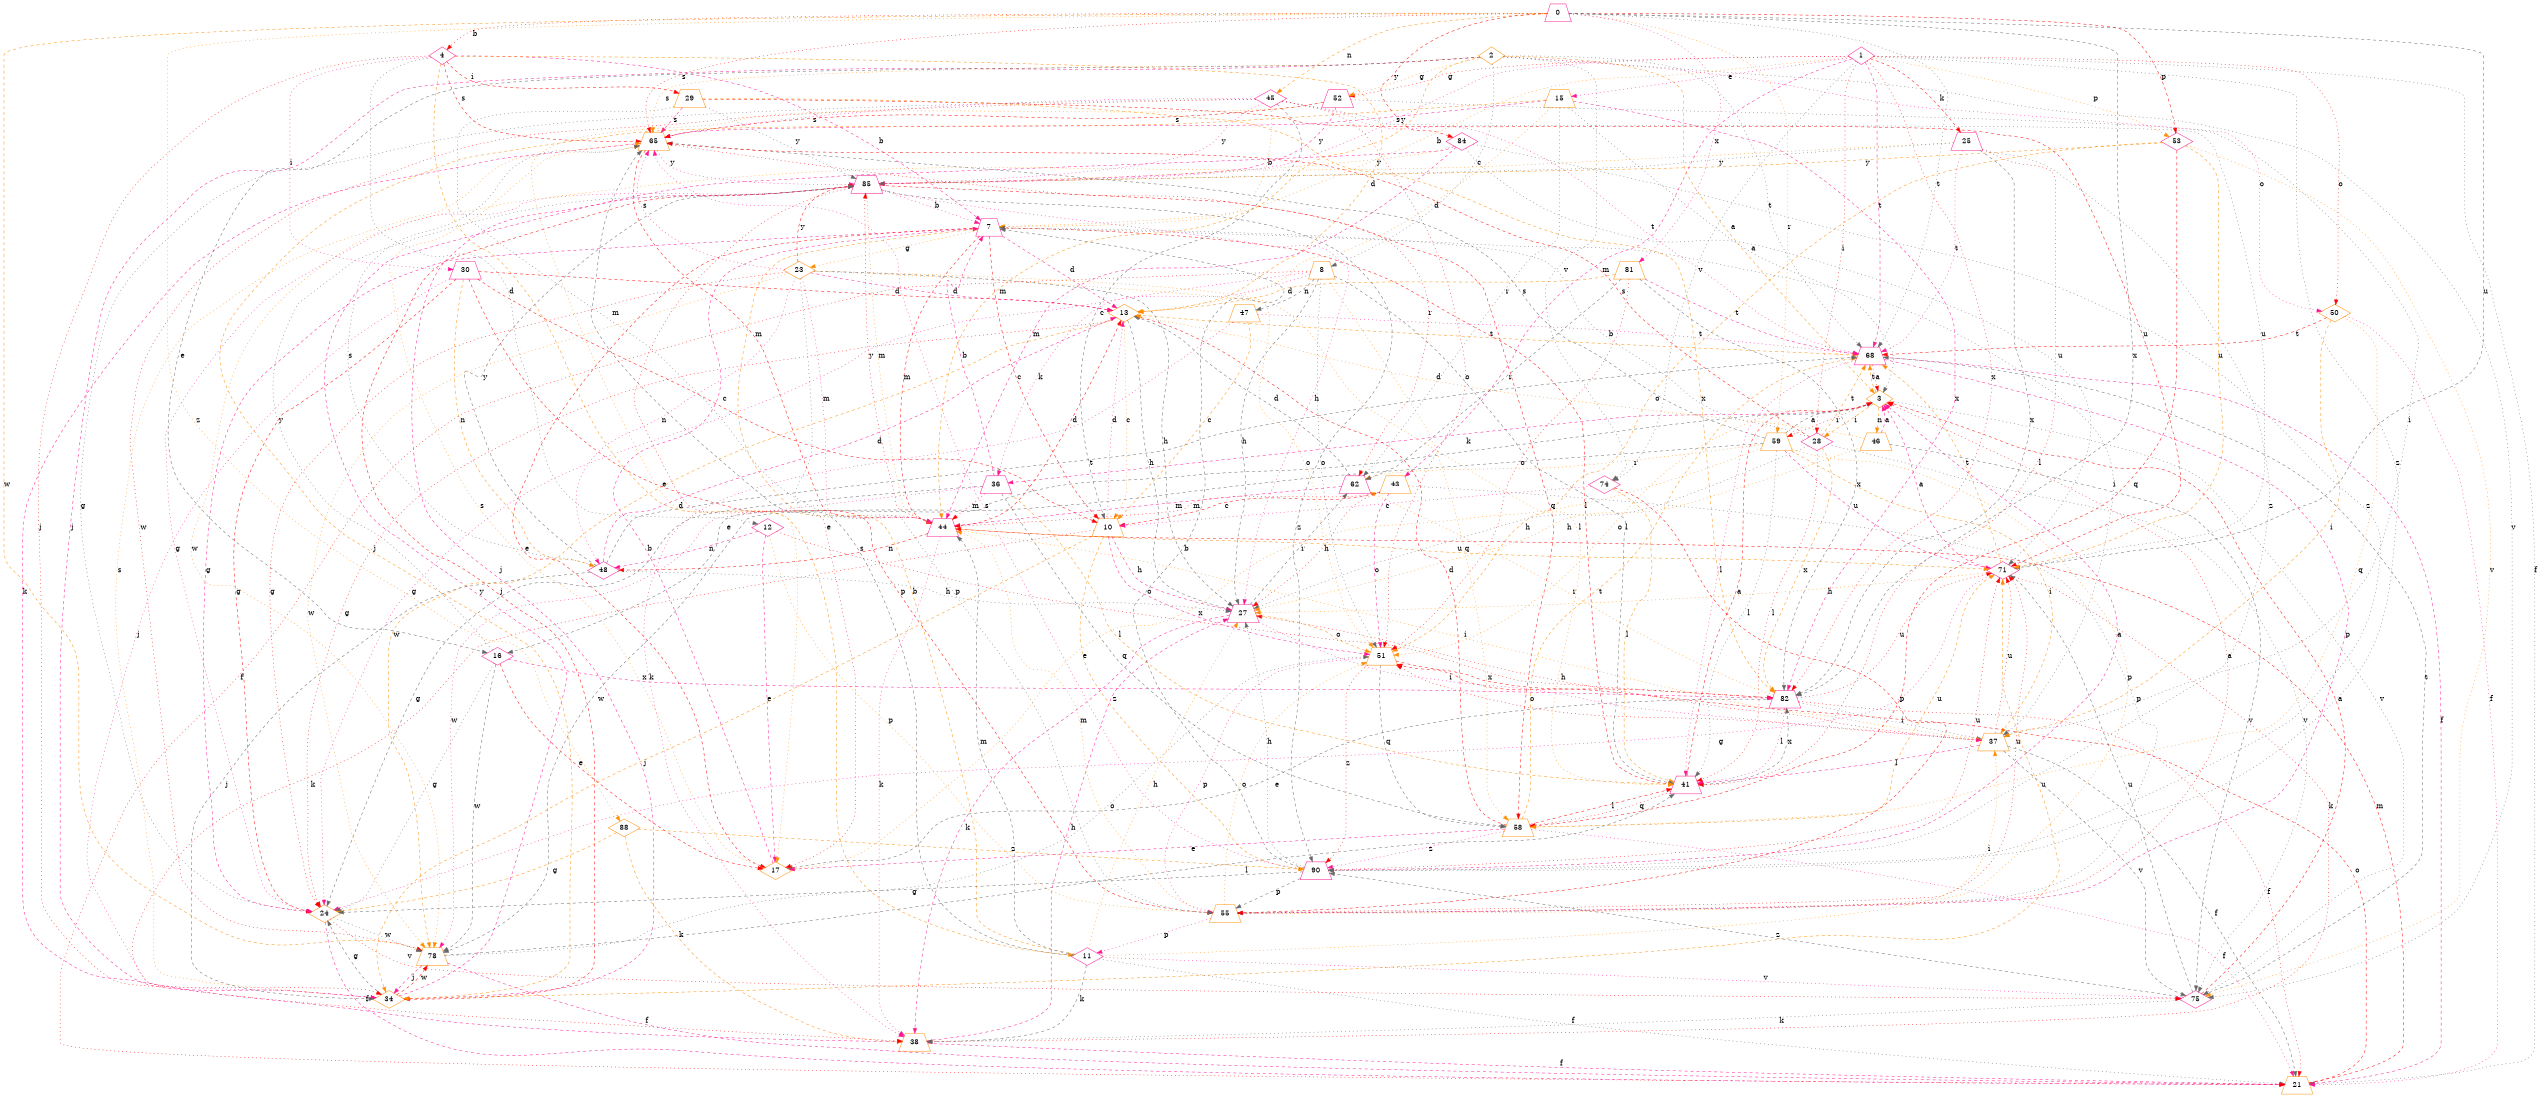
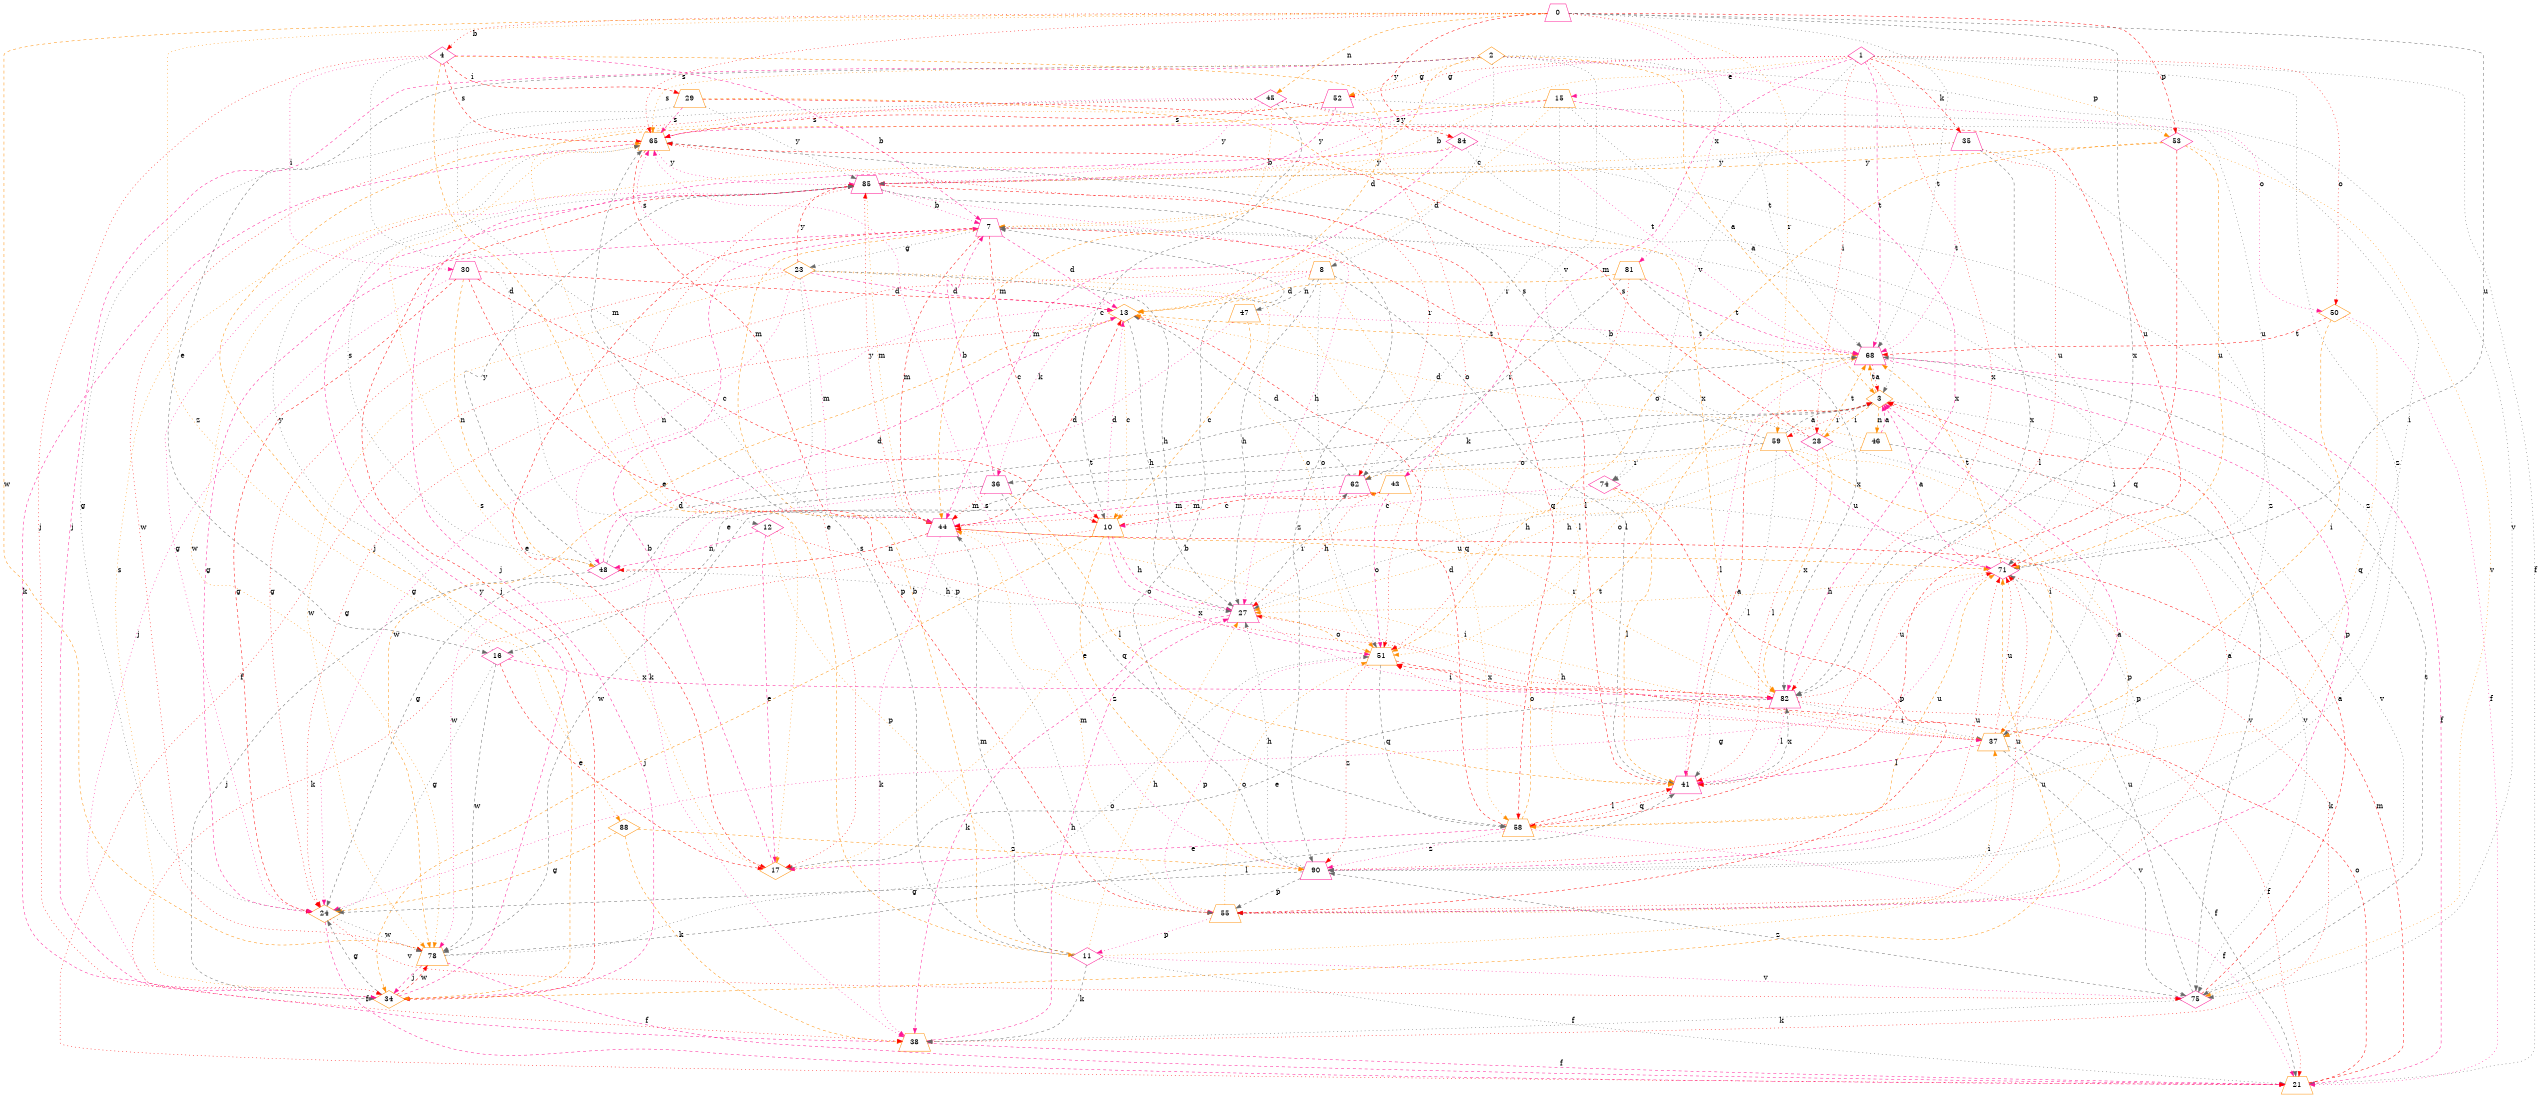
(1967, 142) -> (1967, 142)
(896, 248) -> (896, 248)
(1442, 436) -> (1442, 436)
